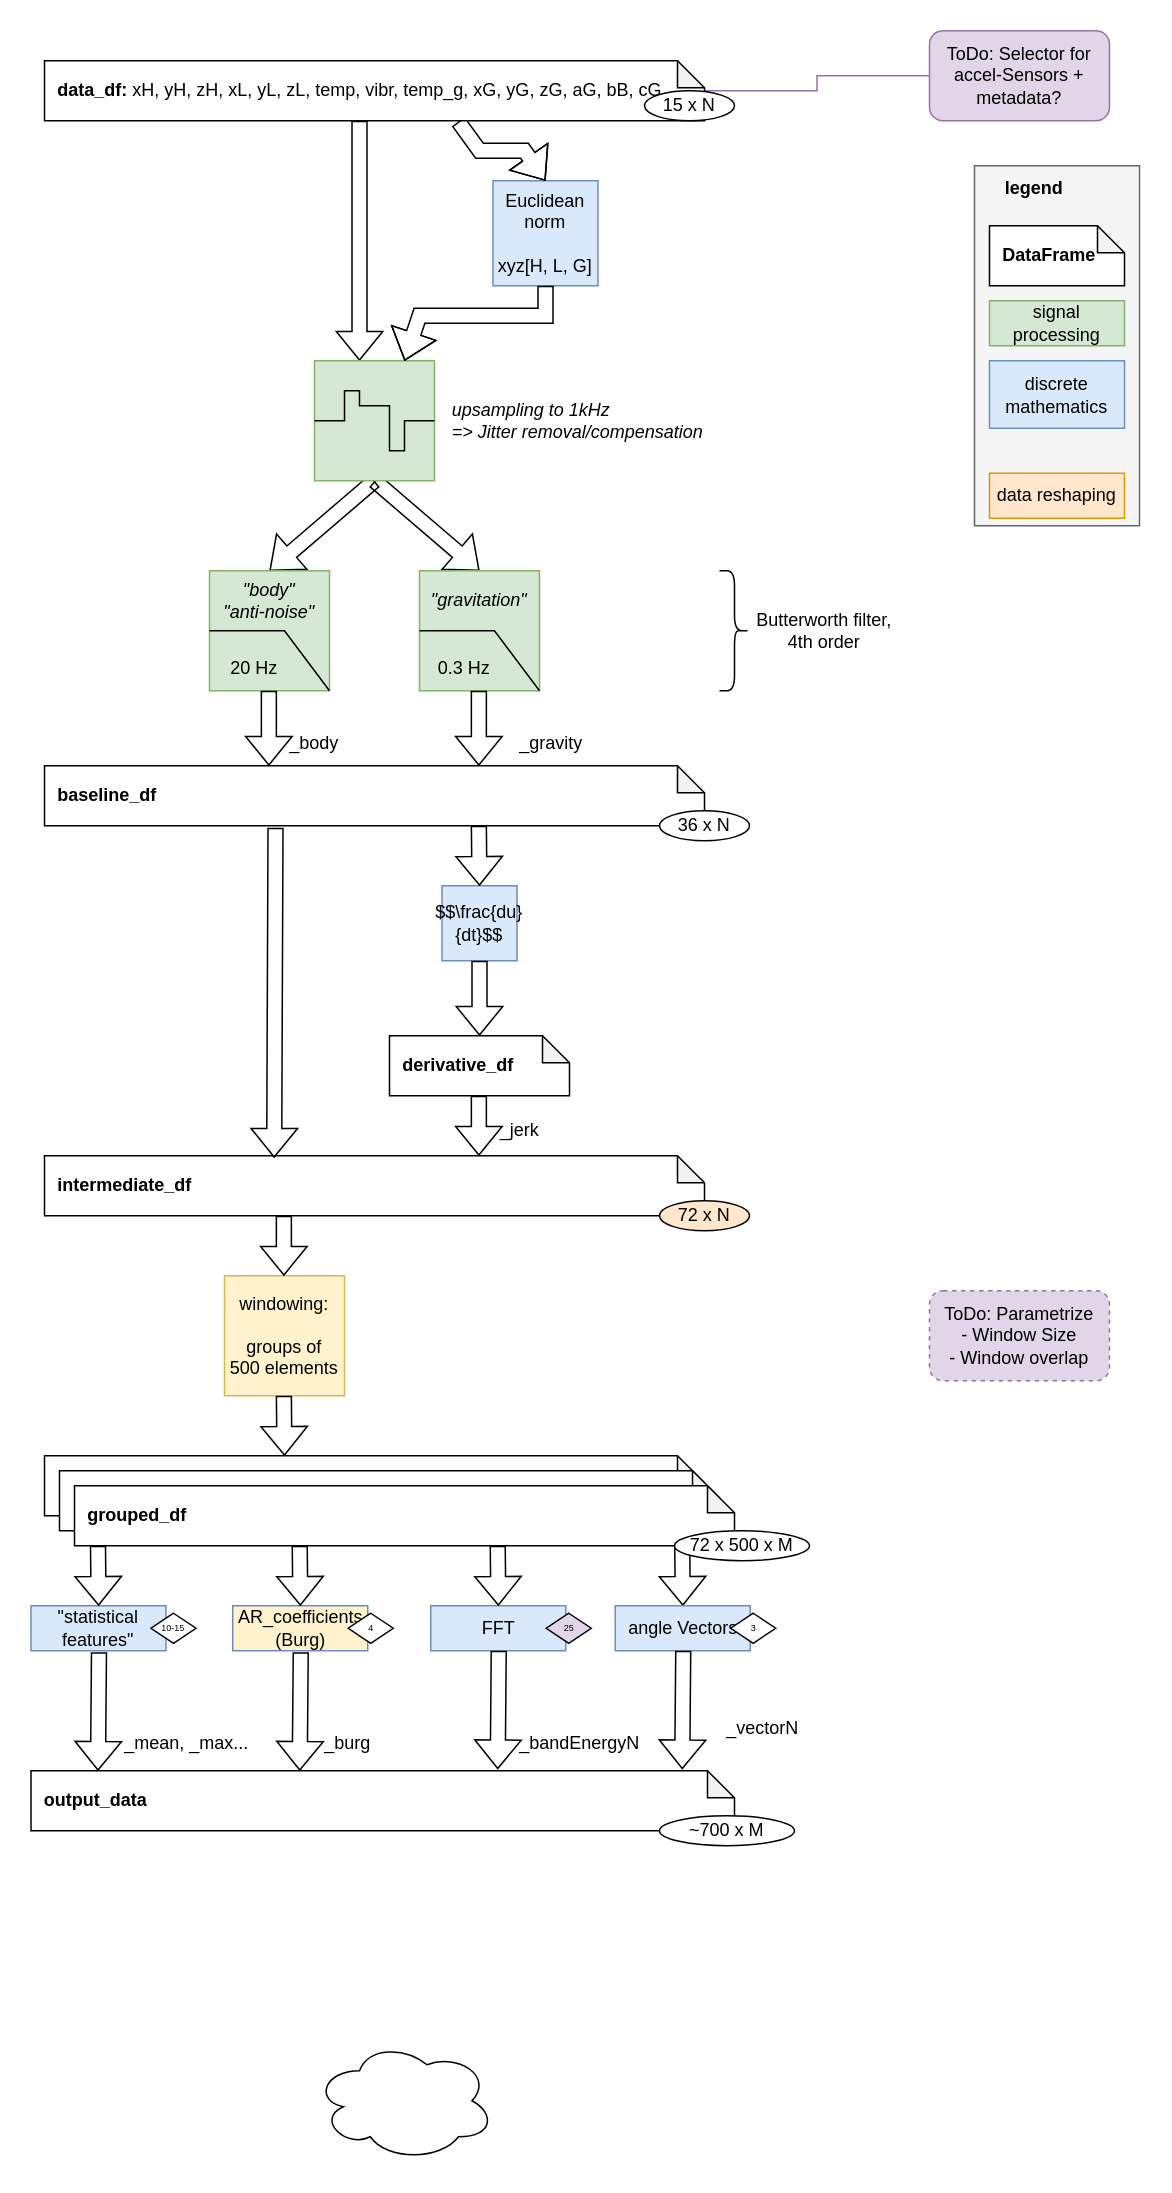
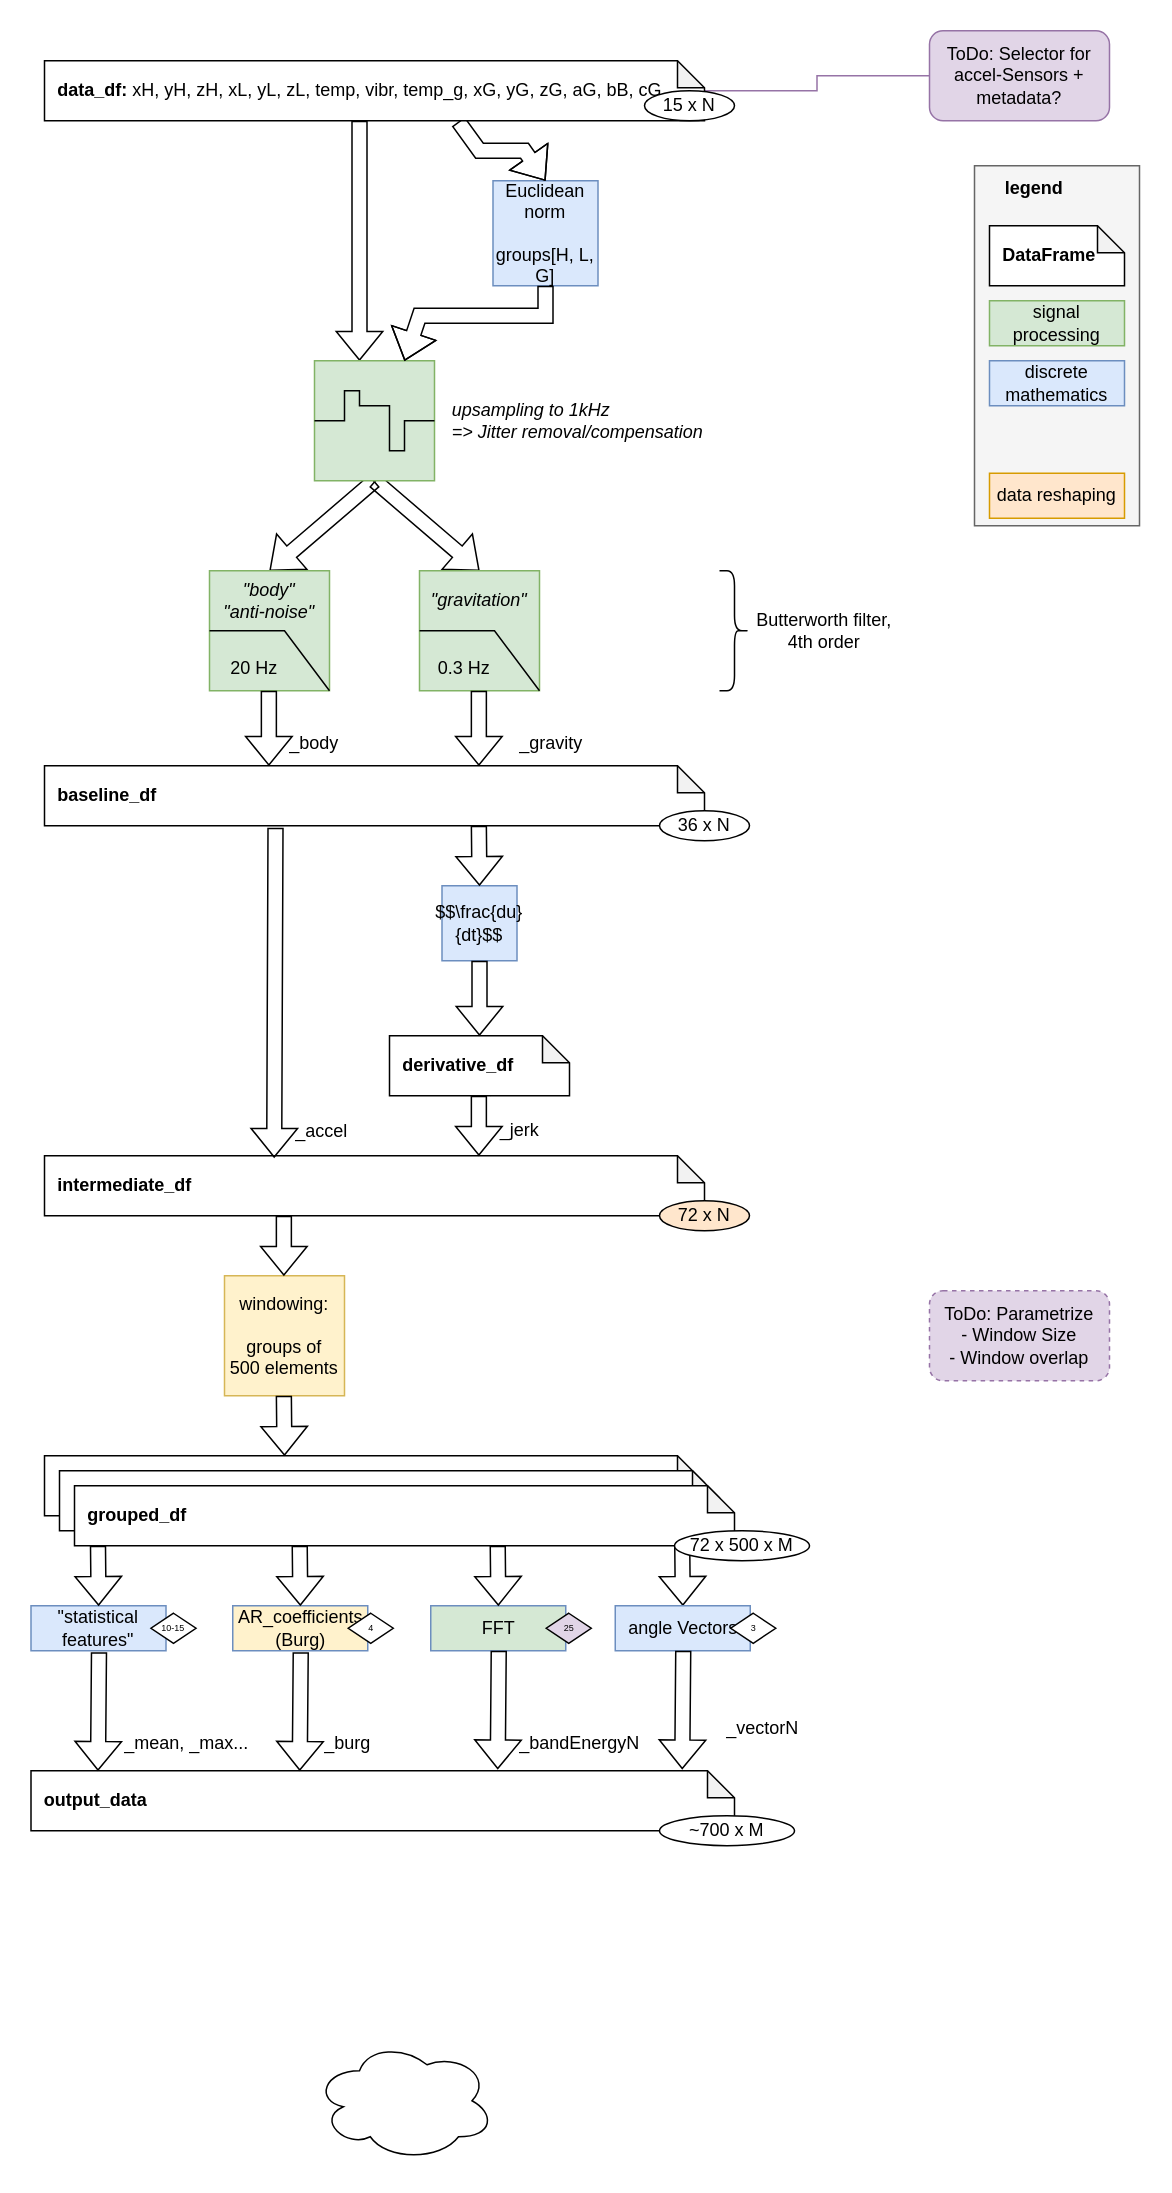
(545, 233) -> (545, 233)
(1057, 395) -> (1057, 383)
none -> (322, 1132)
(498, 1628) -> (498, 1628)
